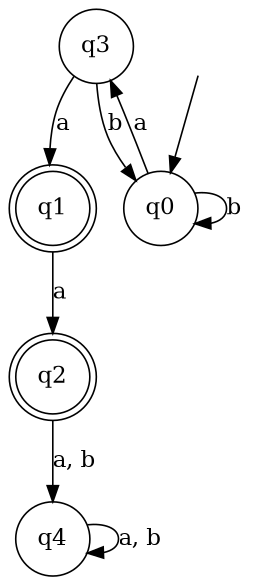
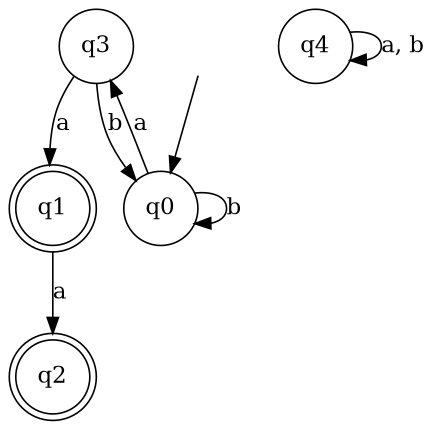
(53, 453) -> none
